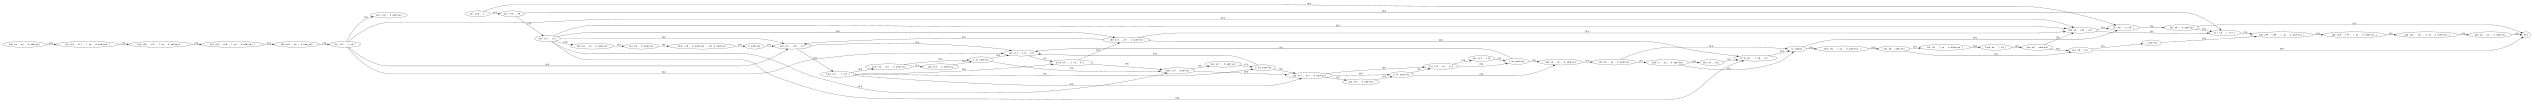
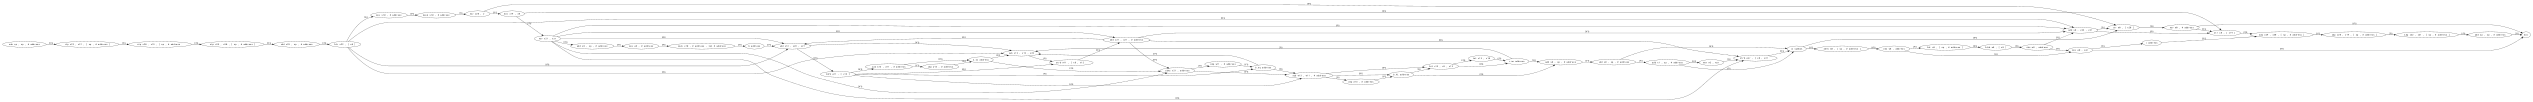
none -> (436, 15)
(1125, 67) -> (1147, 57)
